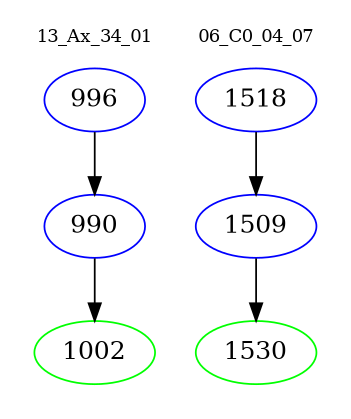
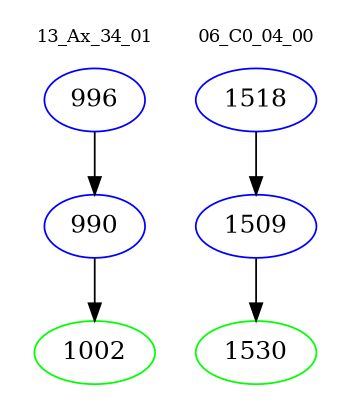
(256, 38) -> (256, 38)
